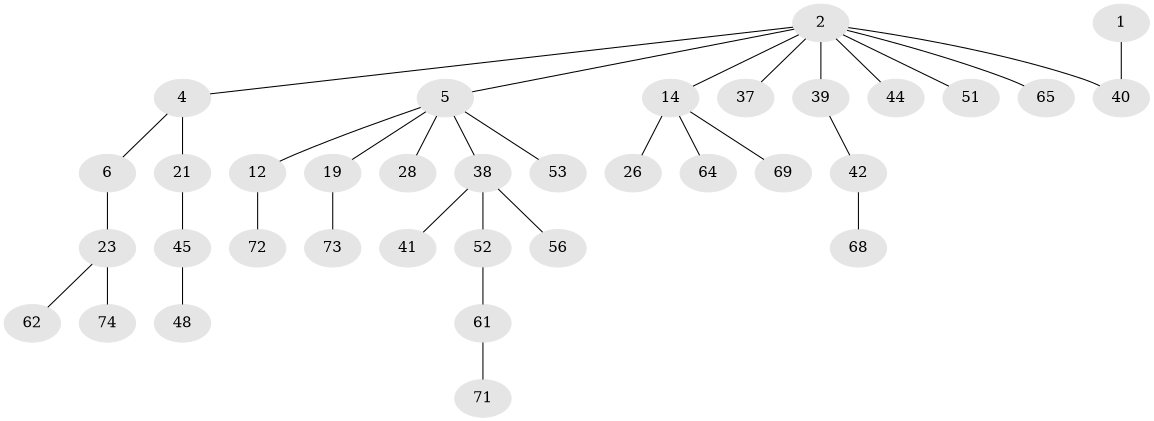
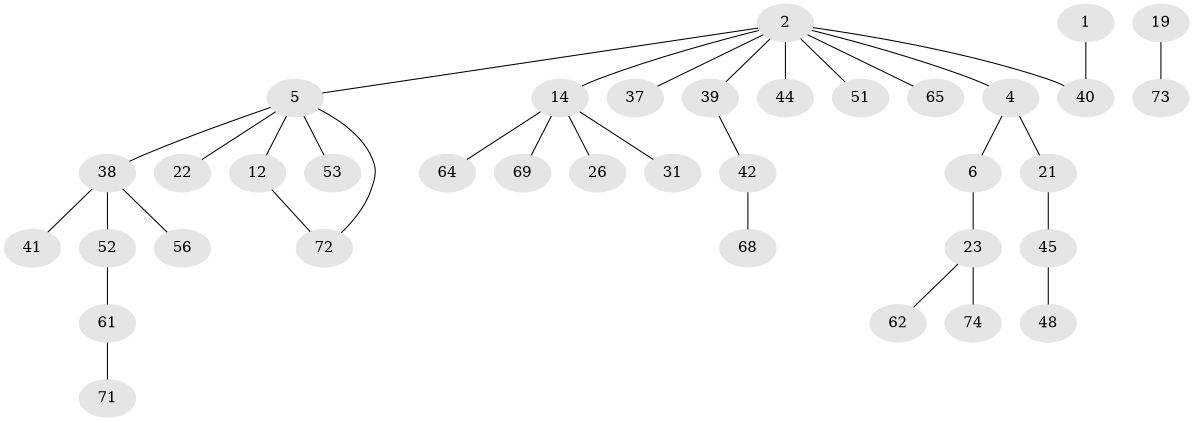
(389, 136) -> (374, 163)
(408, 173) -> (183, 173)
none -> (673, 173)
